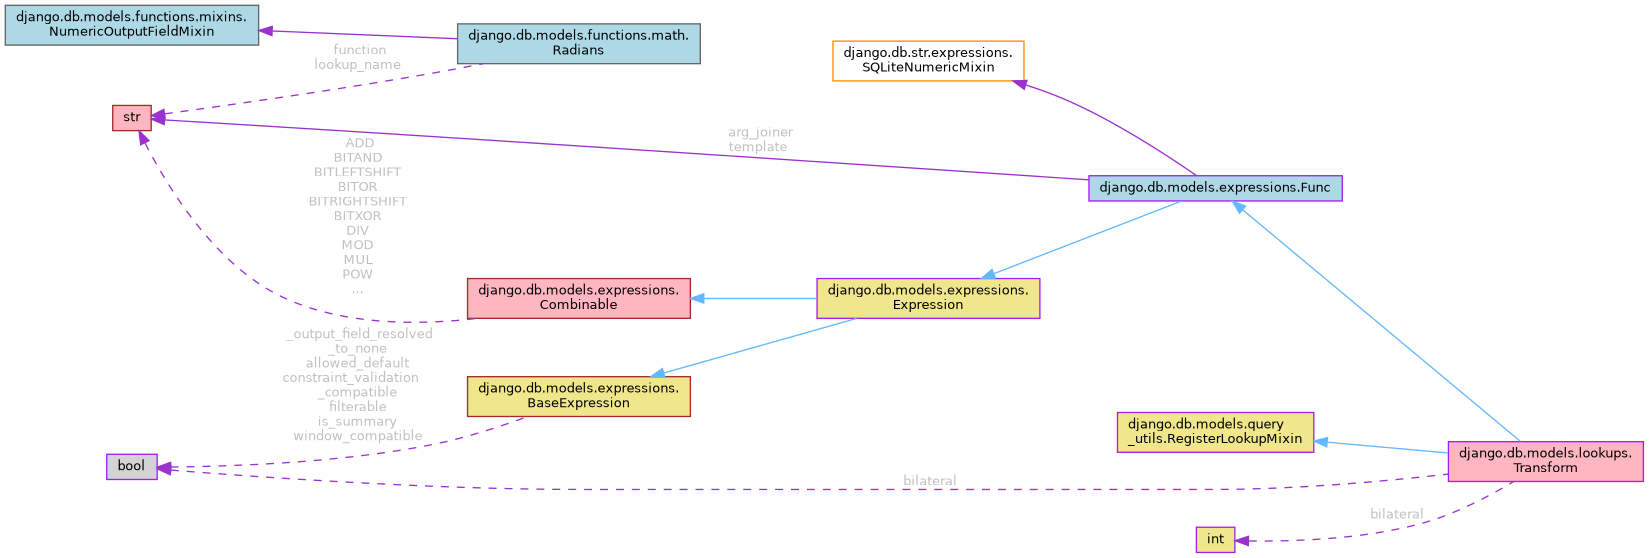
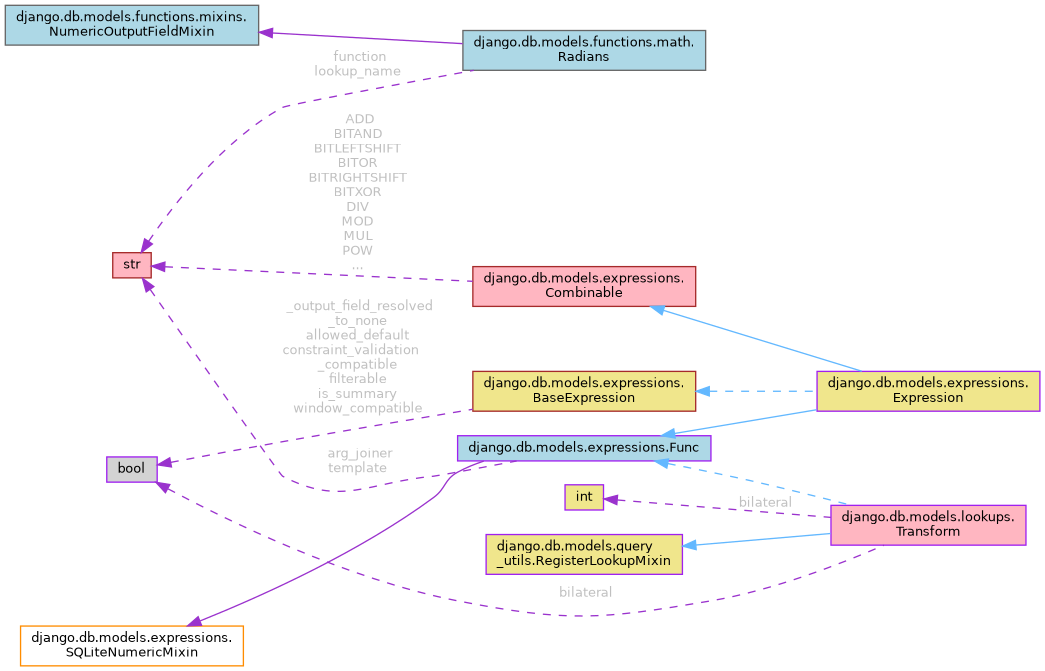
(928, 61) -> (132, 646)
(627, 149) -> (287, 478)
(1088, 237) -> (746, 422)
(1382, 326) -> (760, 483)
(760, 346) -> (763, 391)
